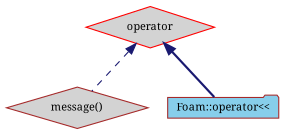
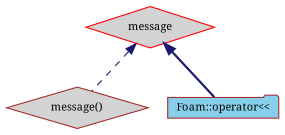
(150, 27) -> (150, 27)
